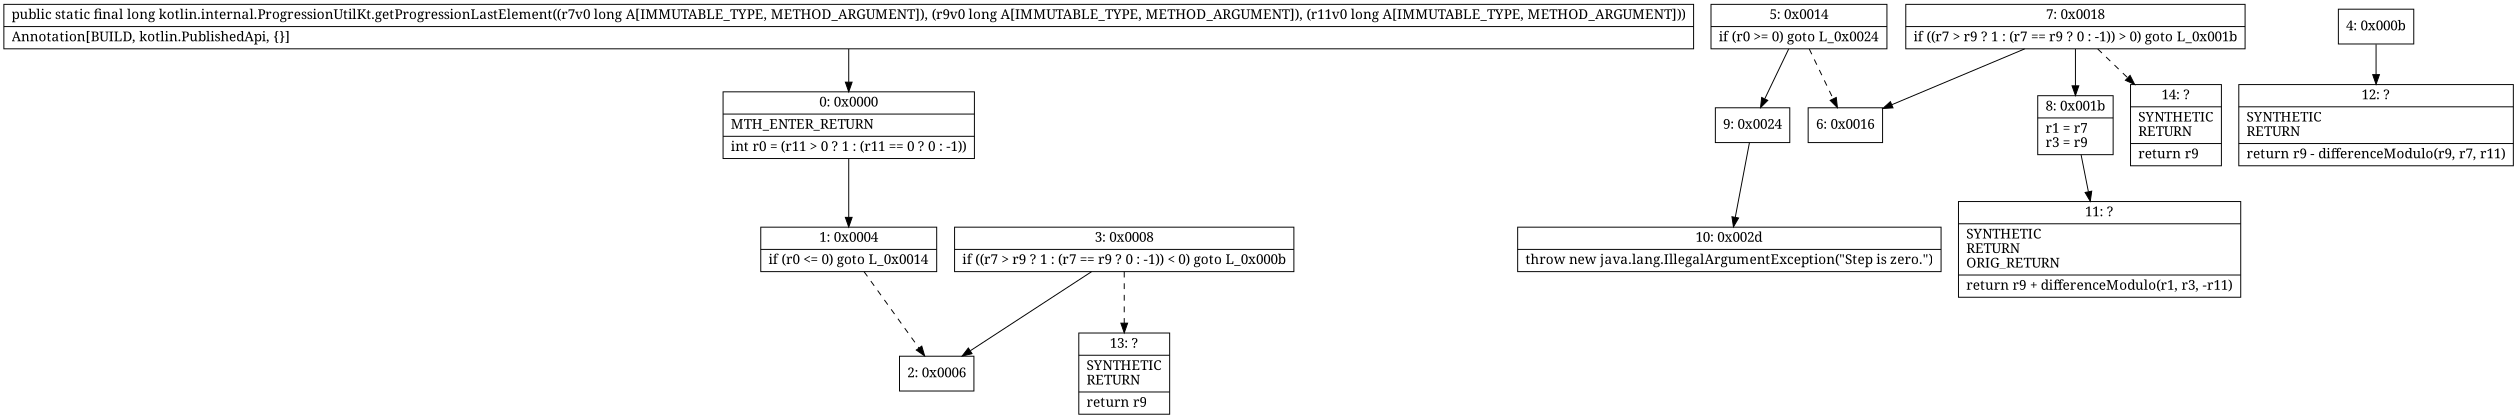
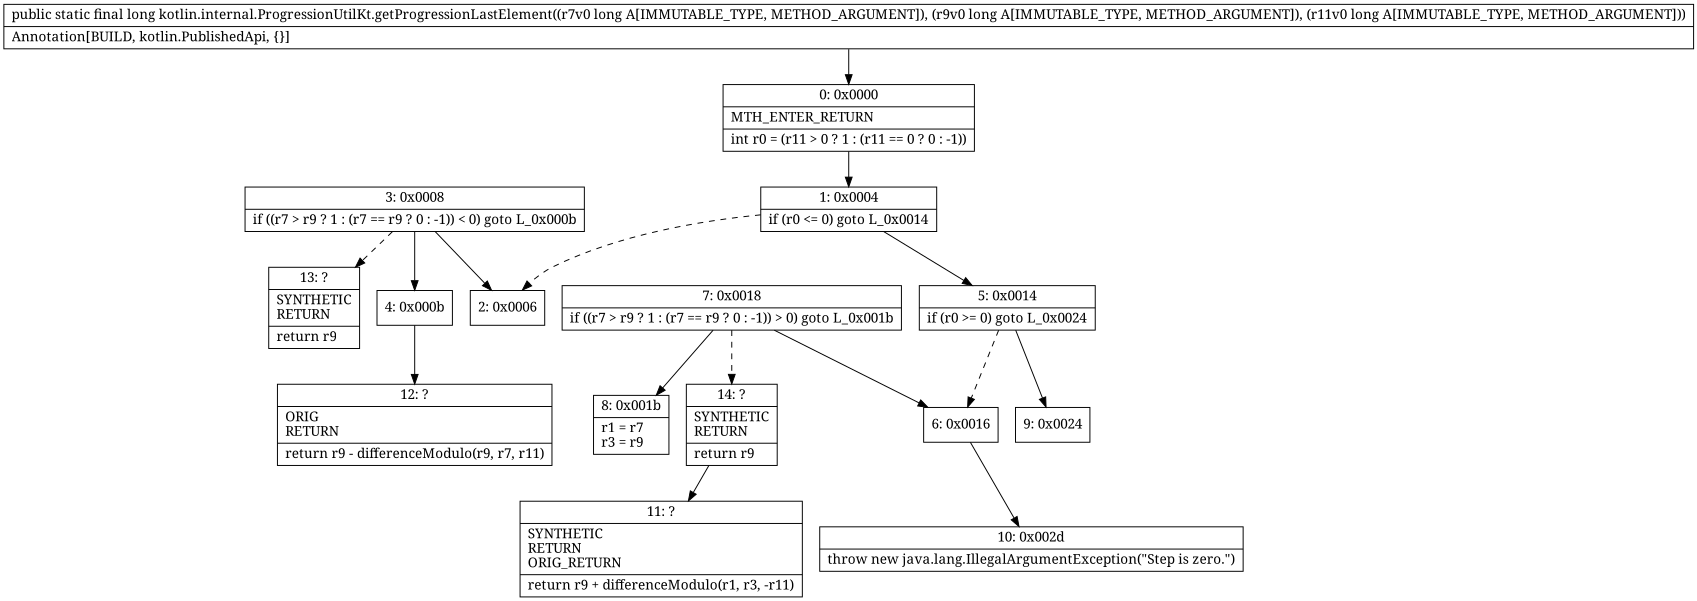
(2284, 117) -> (302, 417)
(2085, 173) -> (701, 479)
(1742, 180) -> (992, 480)
none -> (415, 256)
none -> (924, 256)
